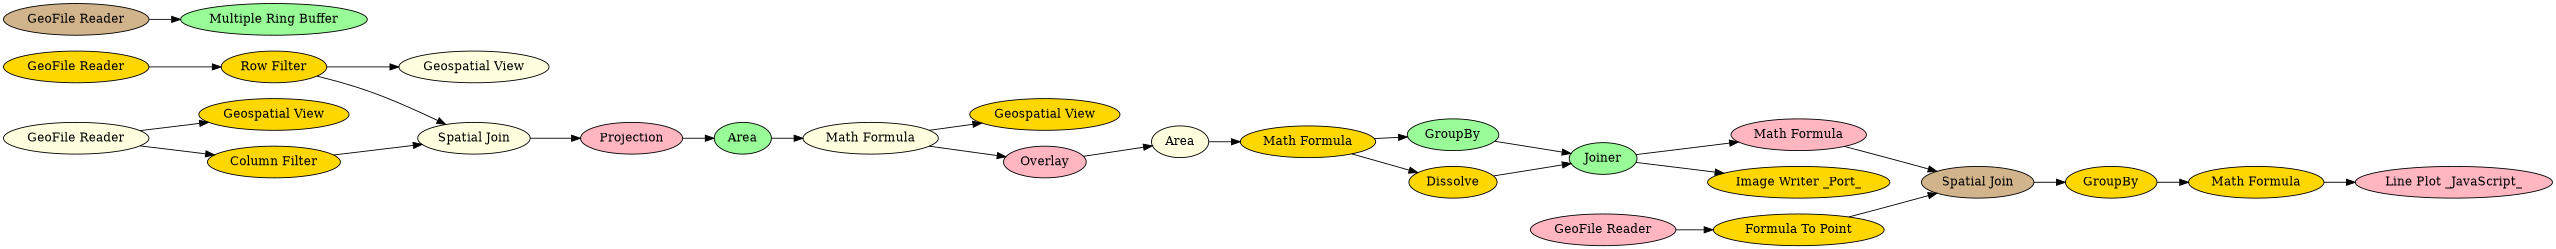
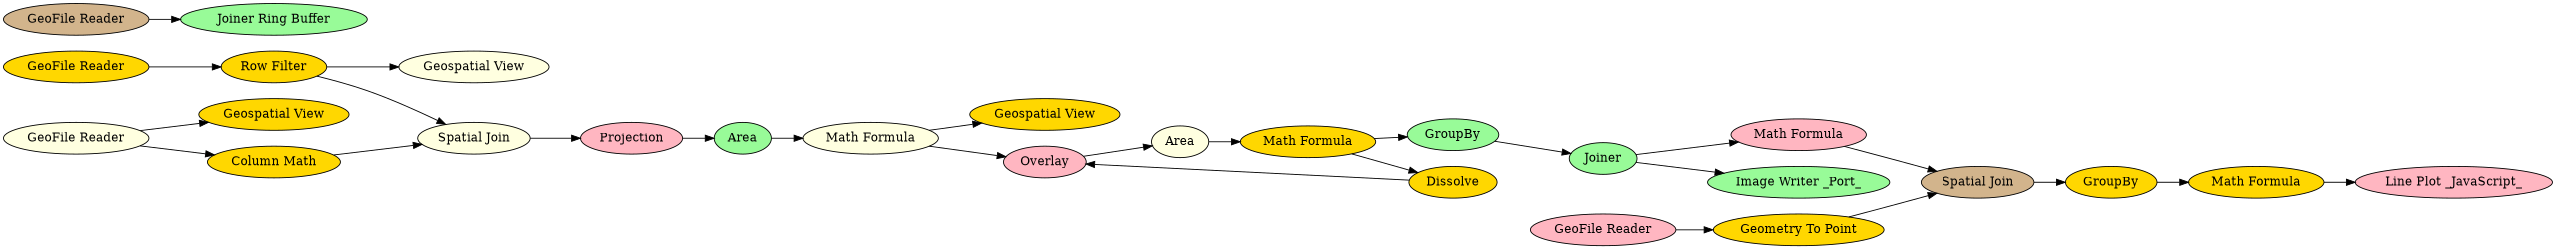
(274, 19) -> (274, 19)
(274, 162) -> (274, 162)
(1528, 170) -> (1252, 172)
(1799, 182) -> (1799, 182)
(1799, 230) -> (1799, 230)
